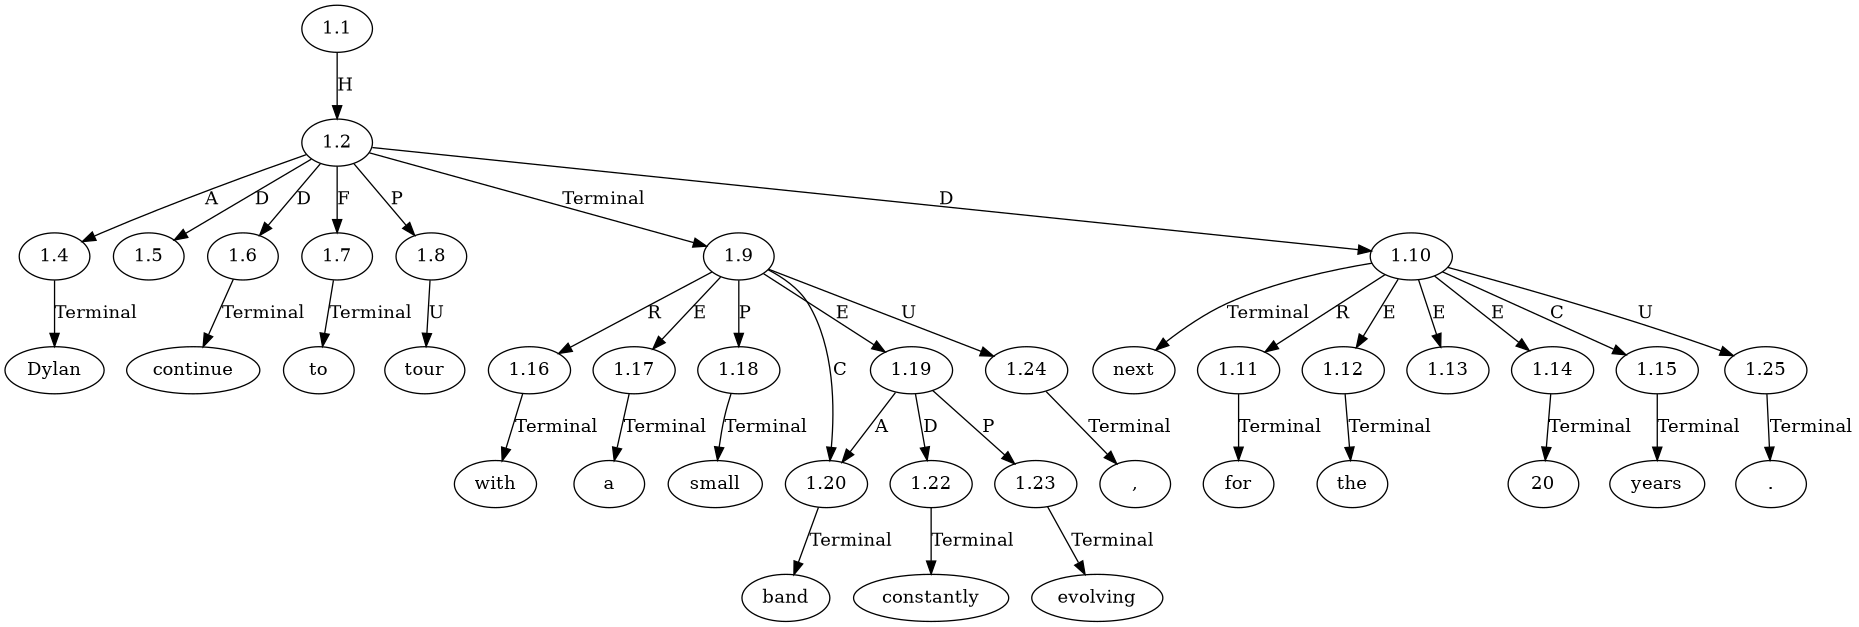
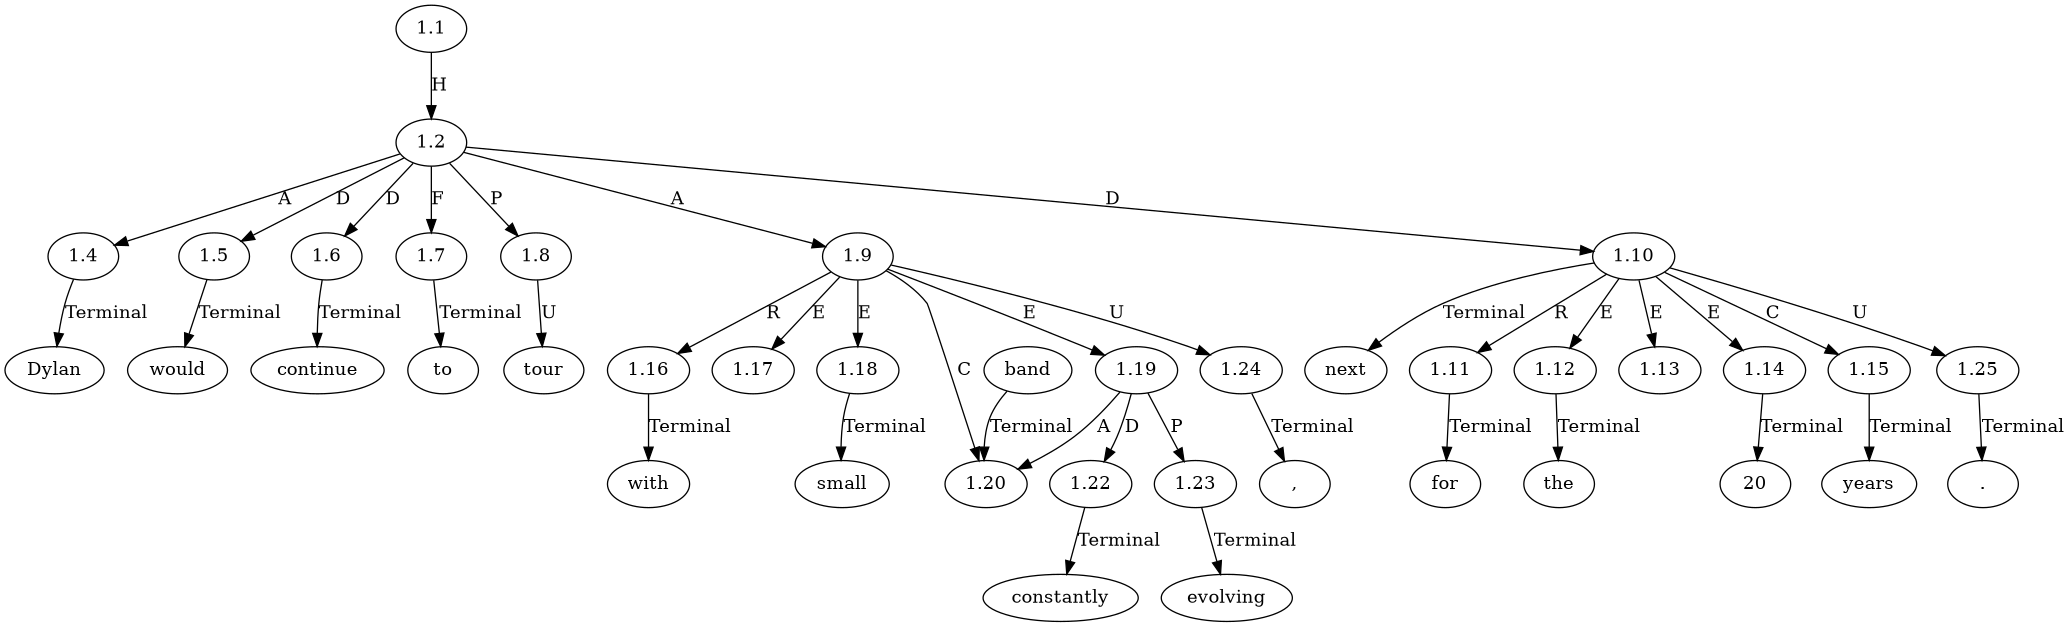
(604, 200) -> (677, 200)
(745, 313) -> (865, 313)
none -> (178, 370)
(609, 484) -> none
(808, 535) -> (990, 417)
